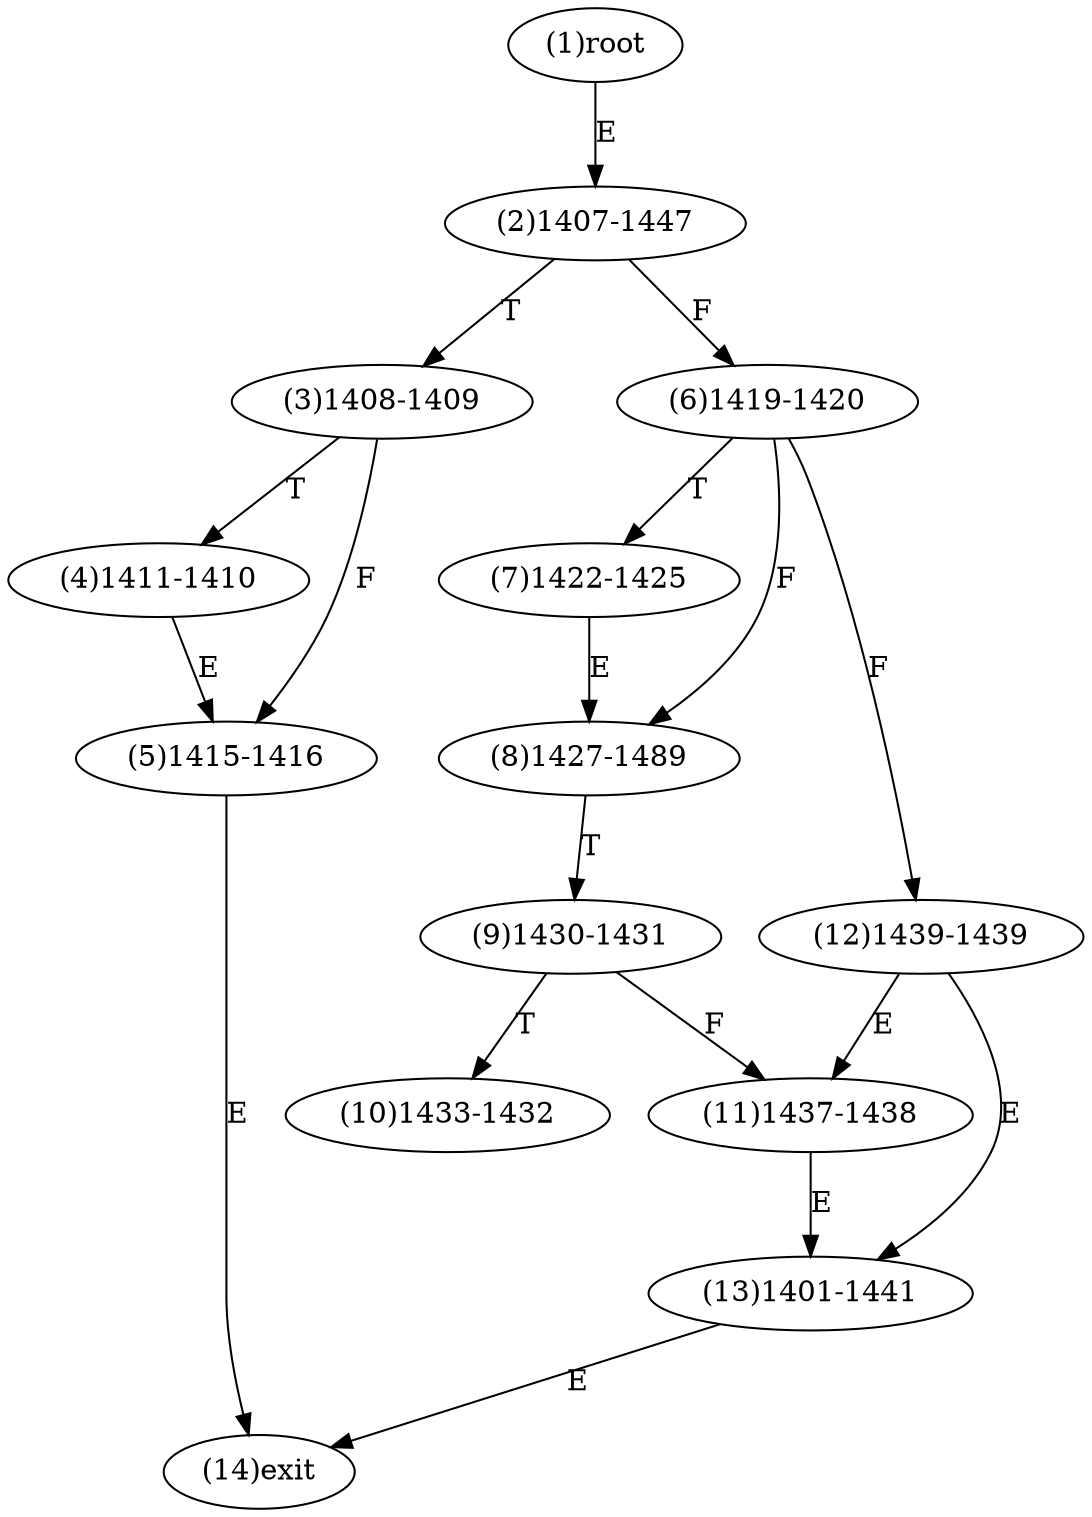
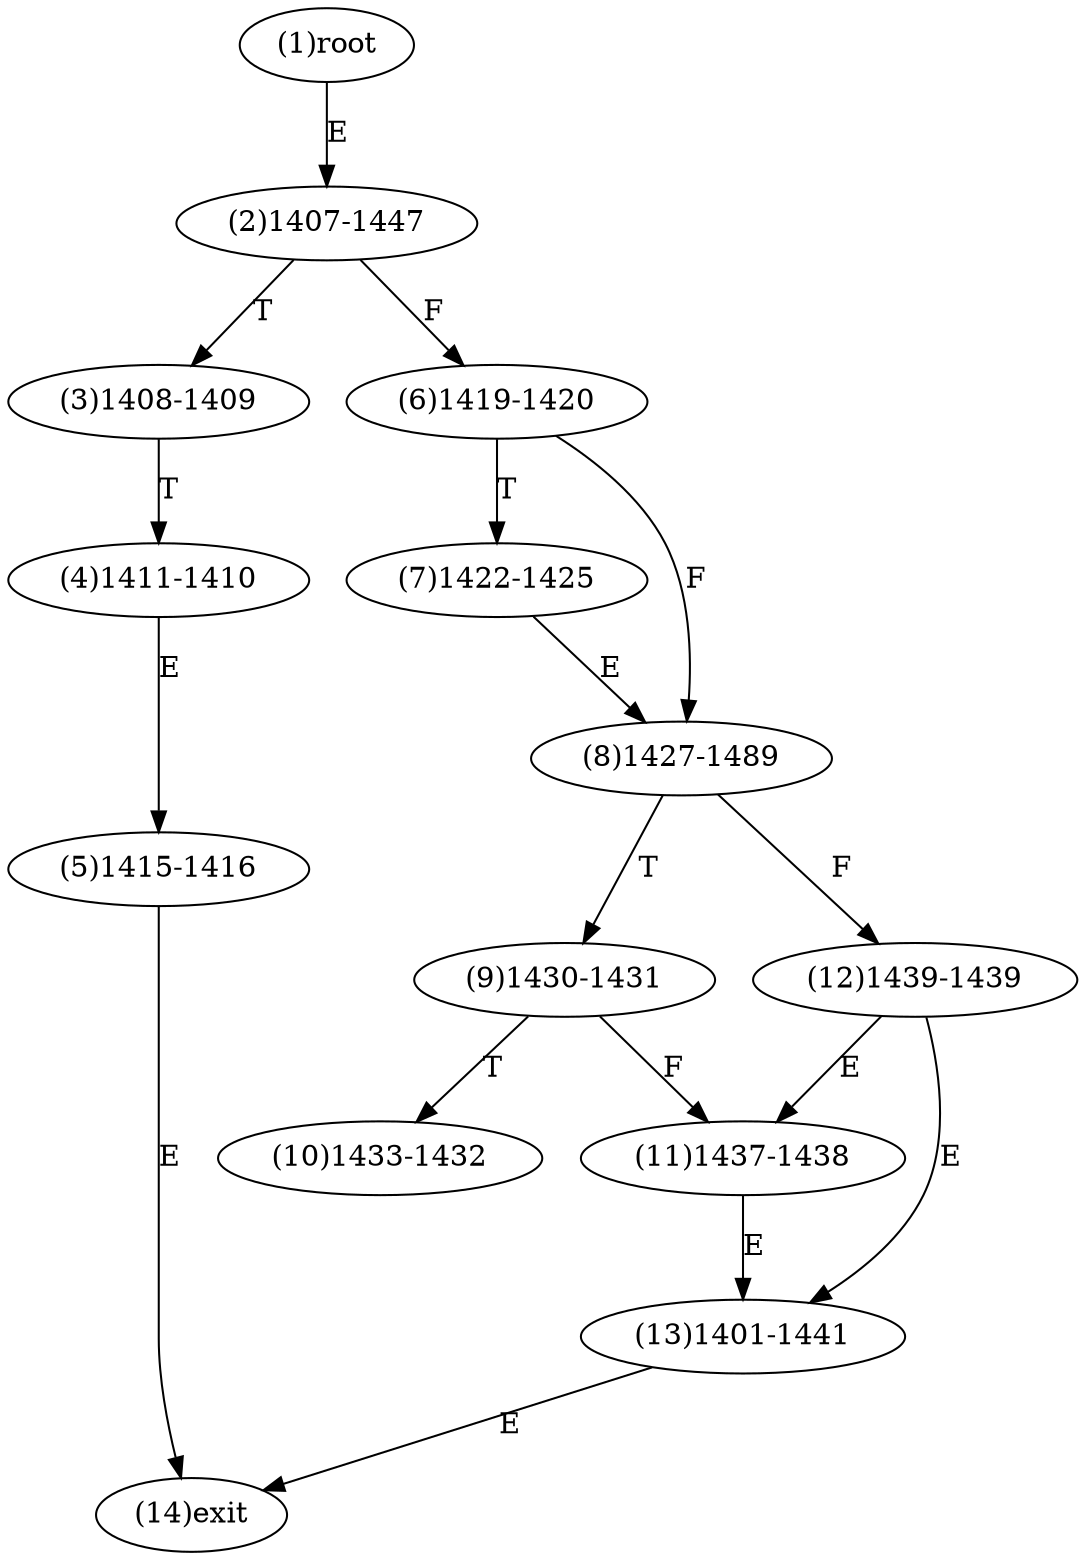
(342, 580) -> none
(863, 655) -> (790, 862)
